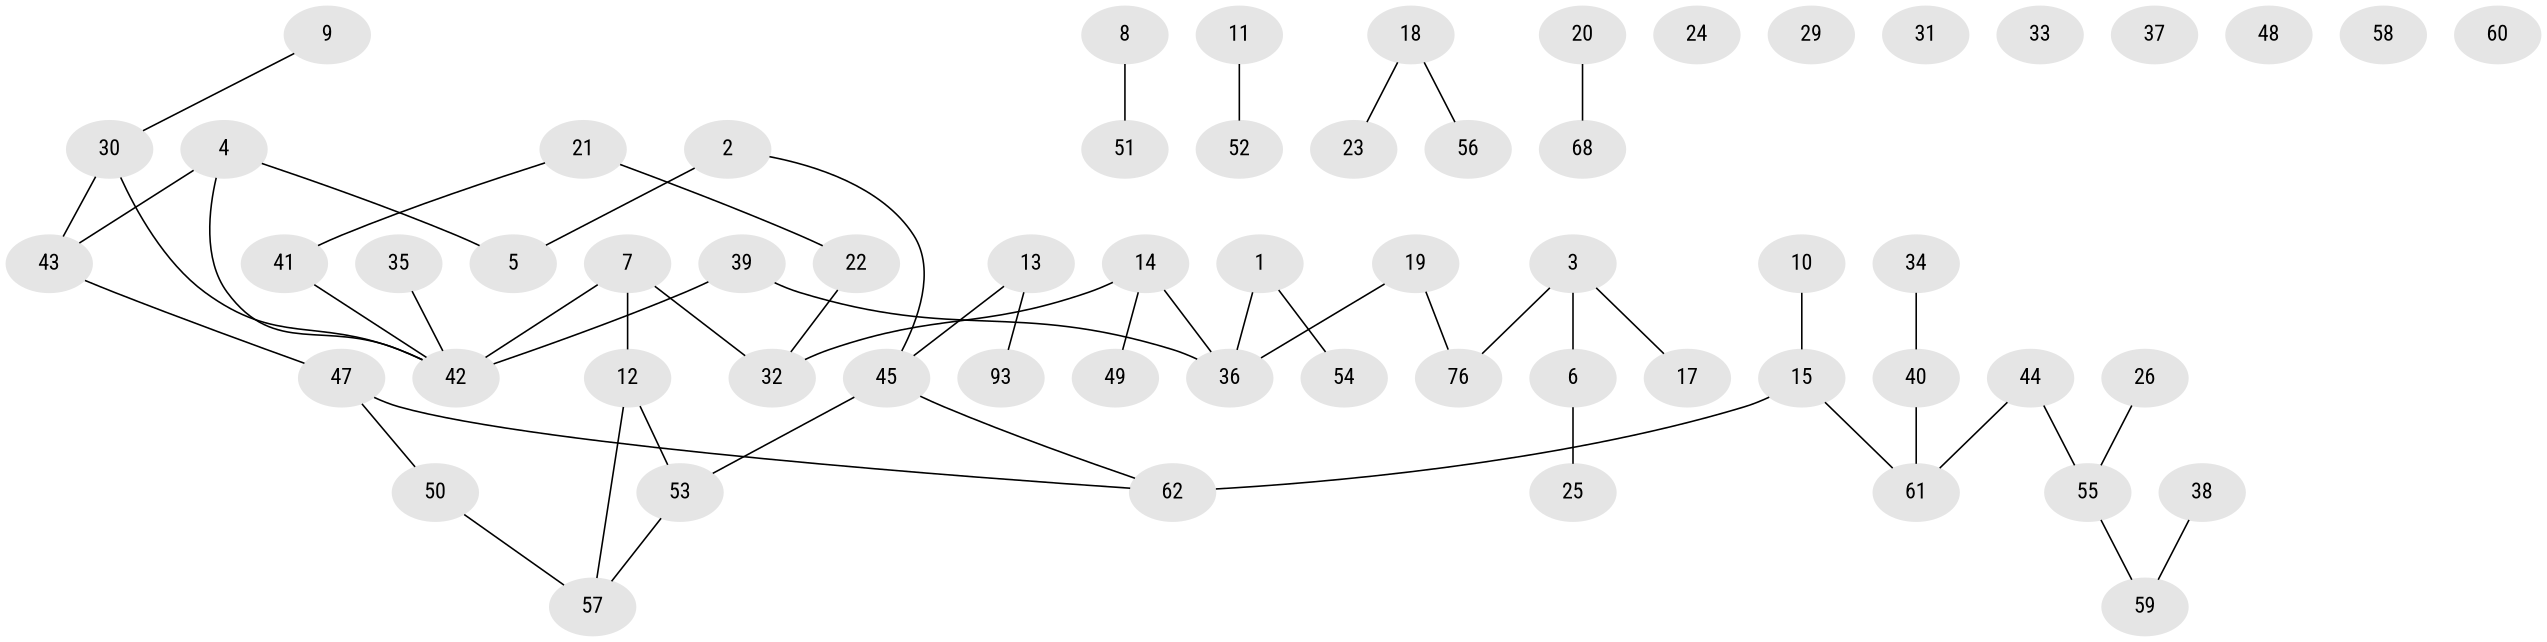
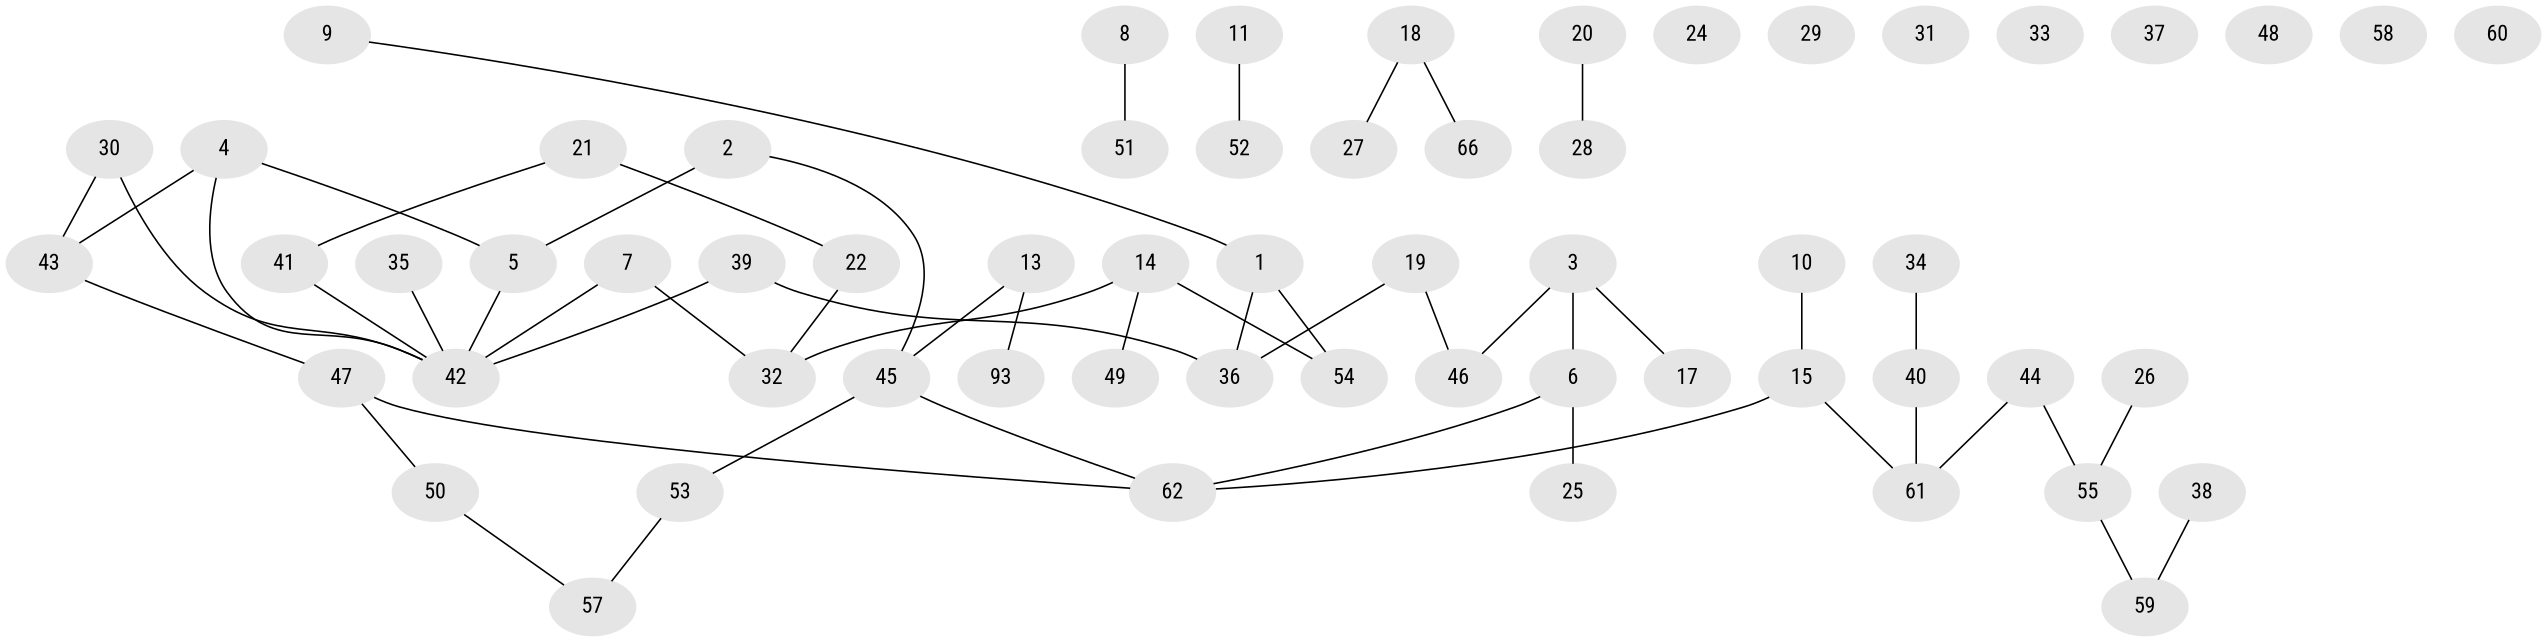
(219, 92) -> (803, 121)
(1354, 149) -> (1354, 149)
(1468, 149) -> (1468, 149)
(1583, 149) -> (1583, 149)
none -> (485, 321)
(1188, 321) -> (1235, 315)
(628, 378) -> none
(1459, 378) -> (1459, 378)
none -> (1379, 447)
